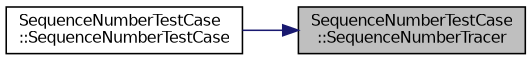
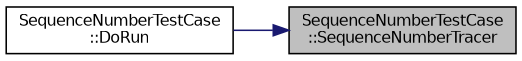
(124, 30) -> (120, 30)
